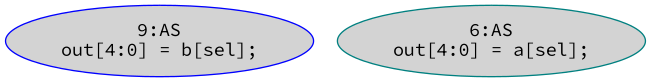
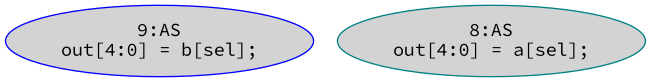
(491, 41) -> (491, 41)
